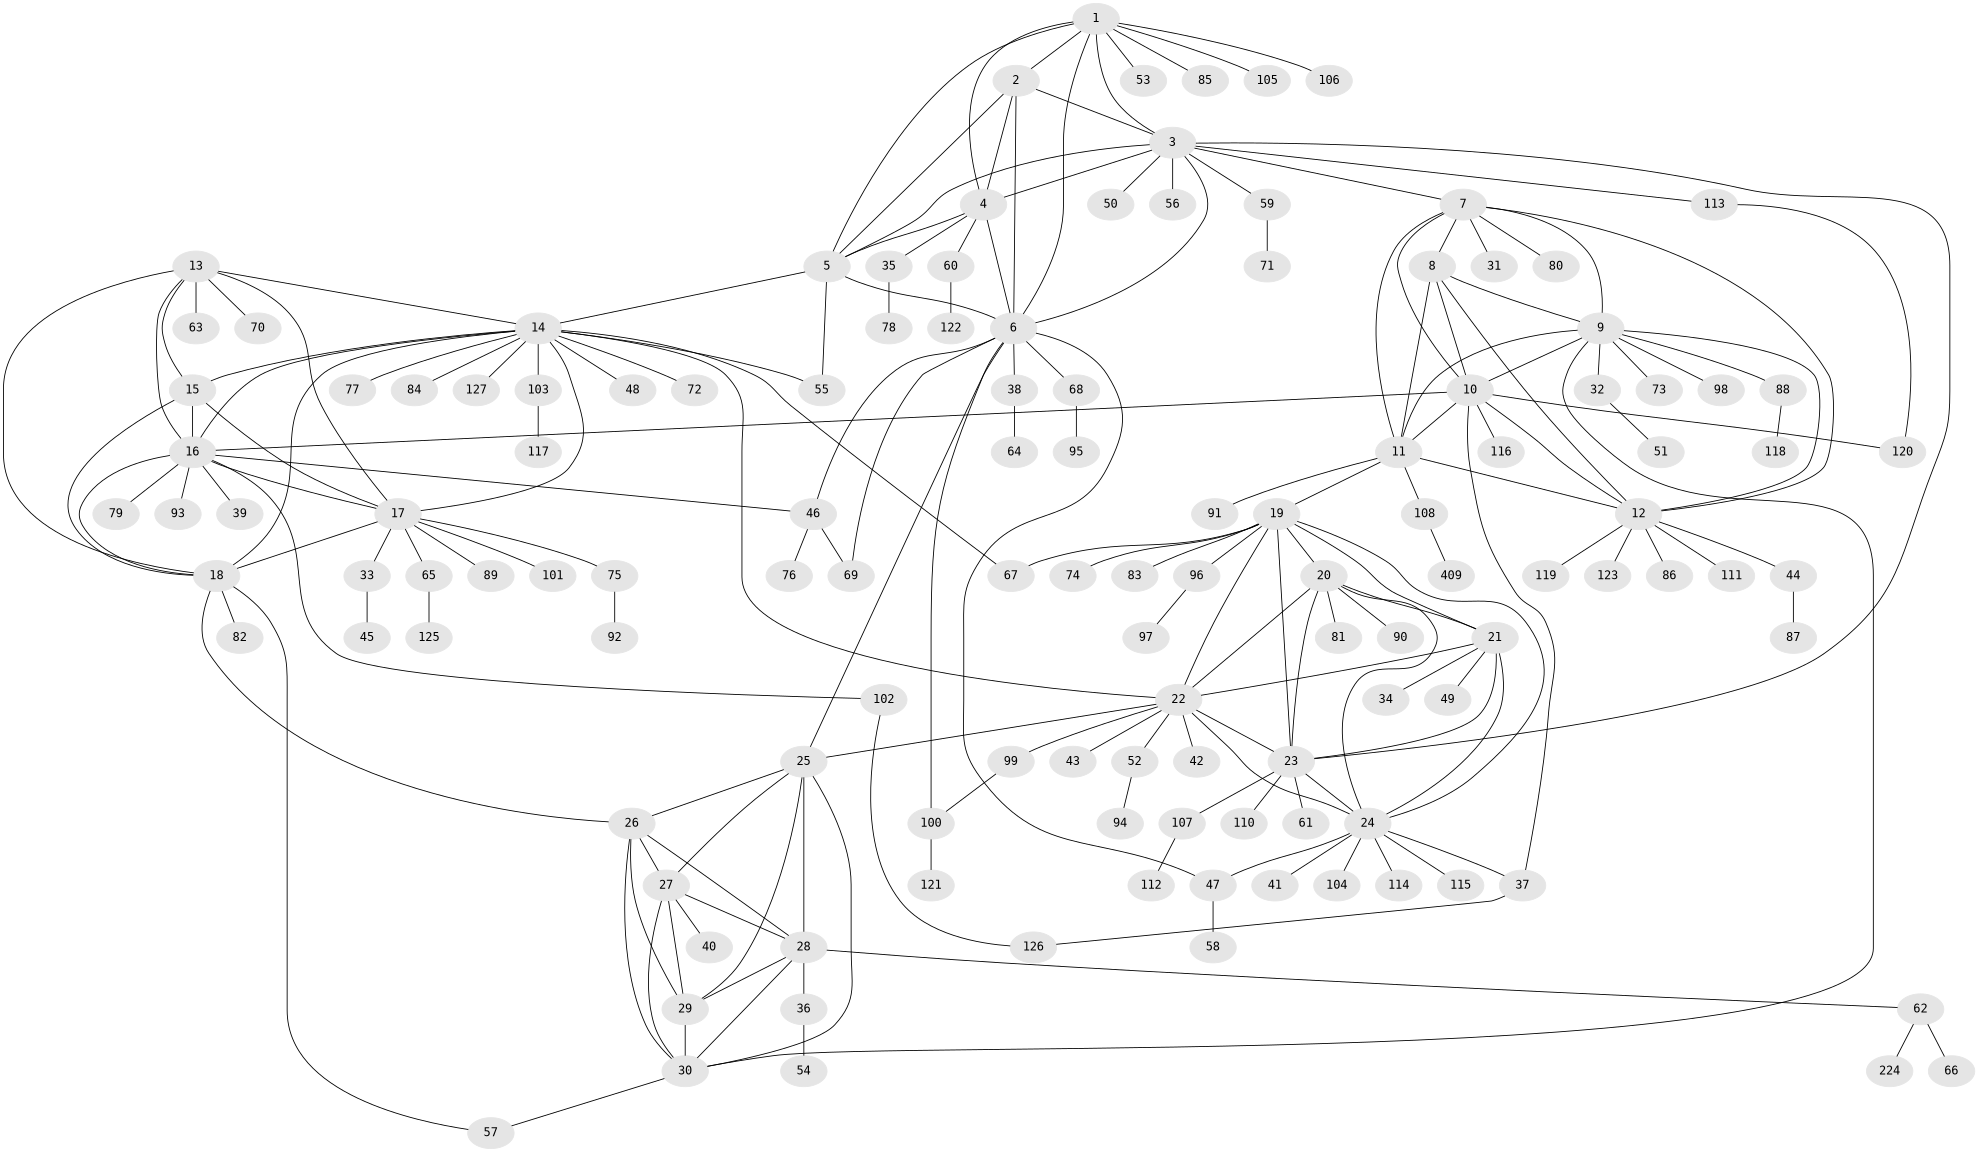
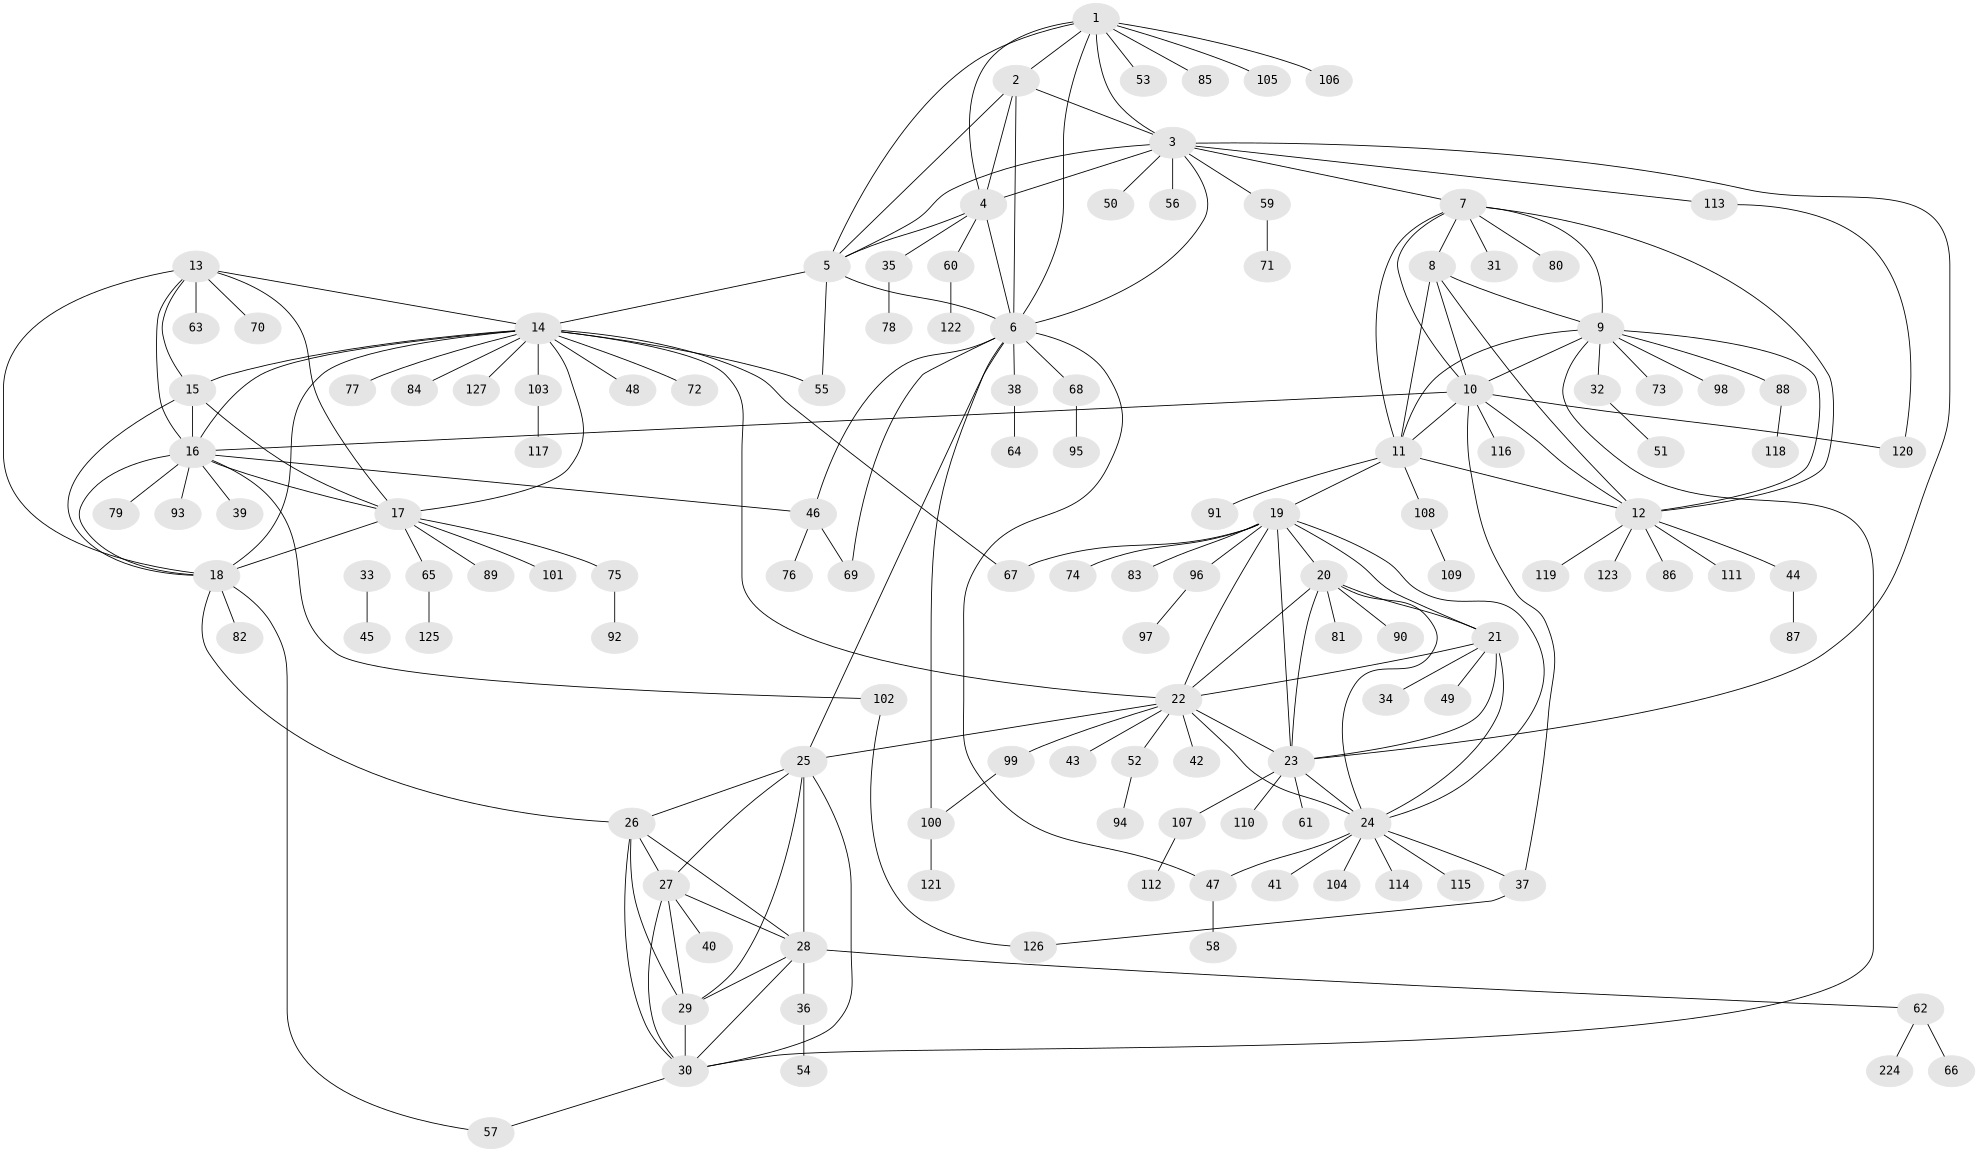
(383, 545) -> none
(1451, 576) -> (1451, 576)
